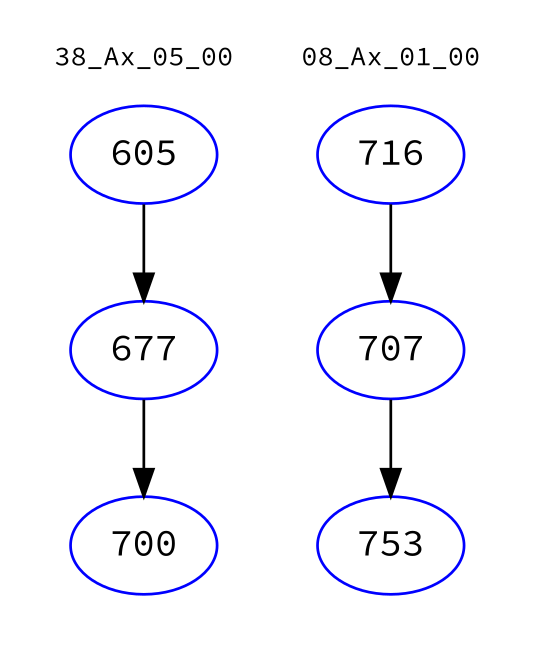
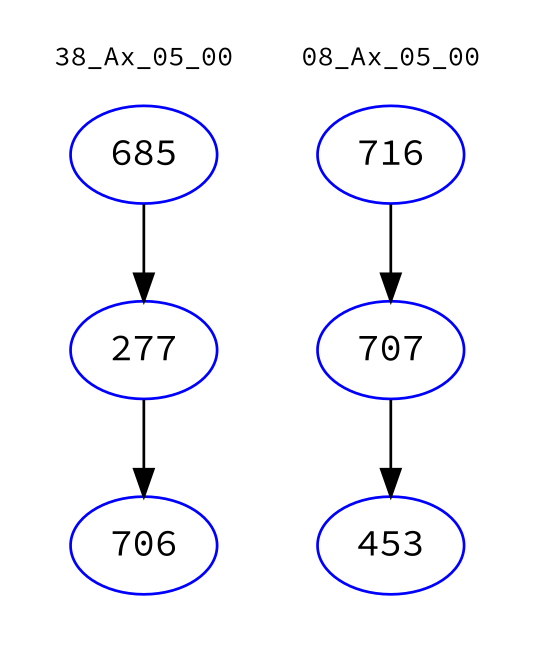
(392, 58) -> (392, 58)
(144, 155) -> (144, 155)
(144, 350) -> (144, 350)
(144, 545) -> (144, 545)
(391, 545) -> (391, 545)
